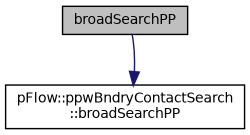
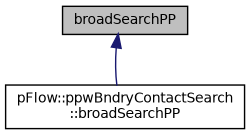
(134, 53) -> (116, 67)
